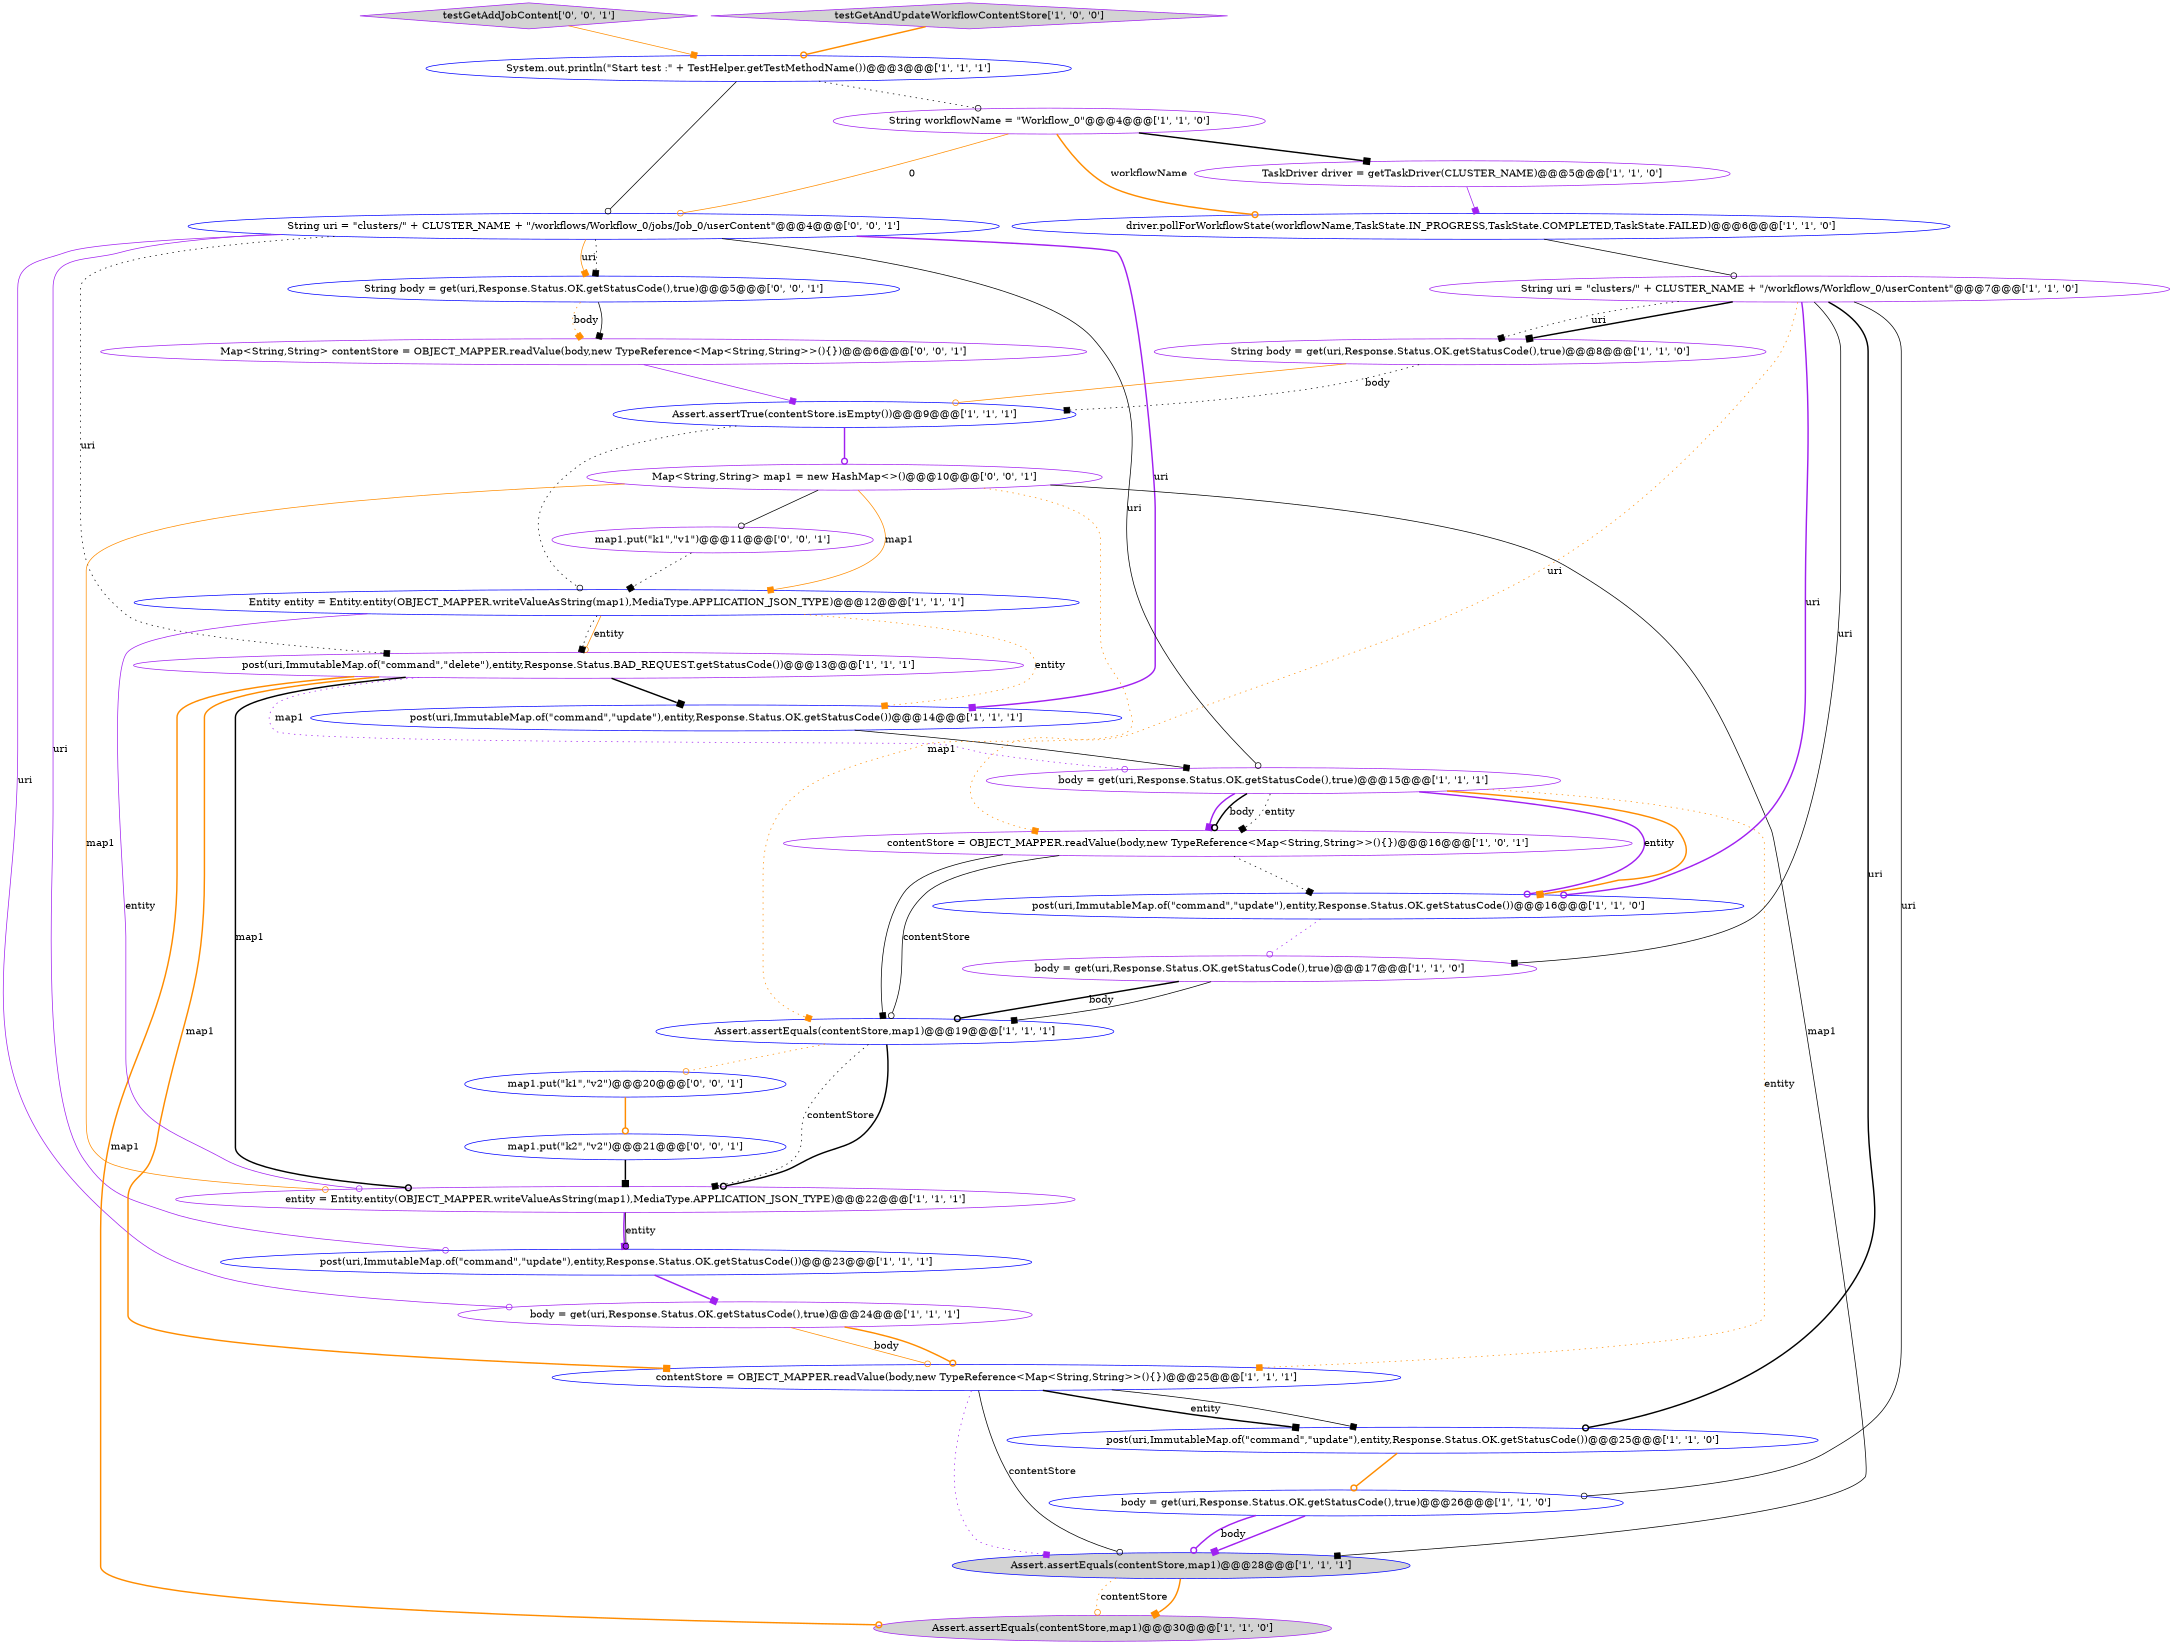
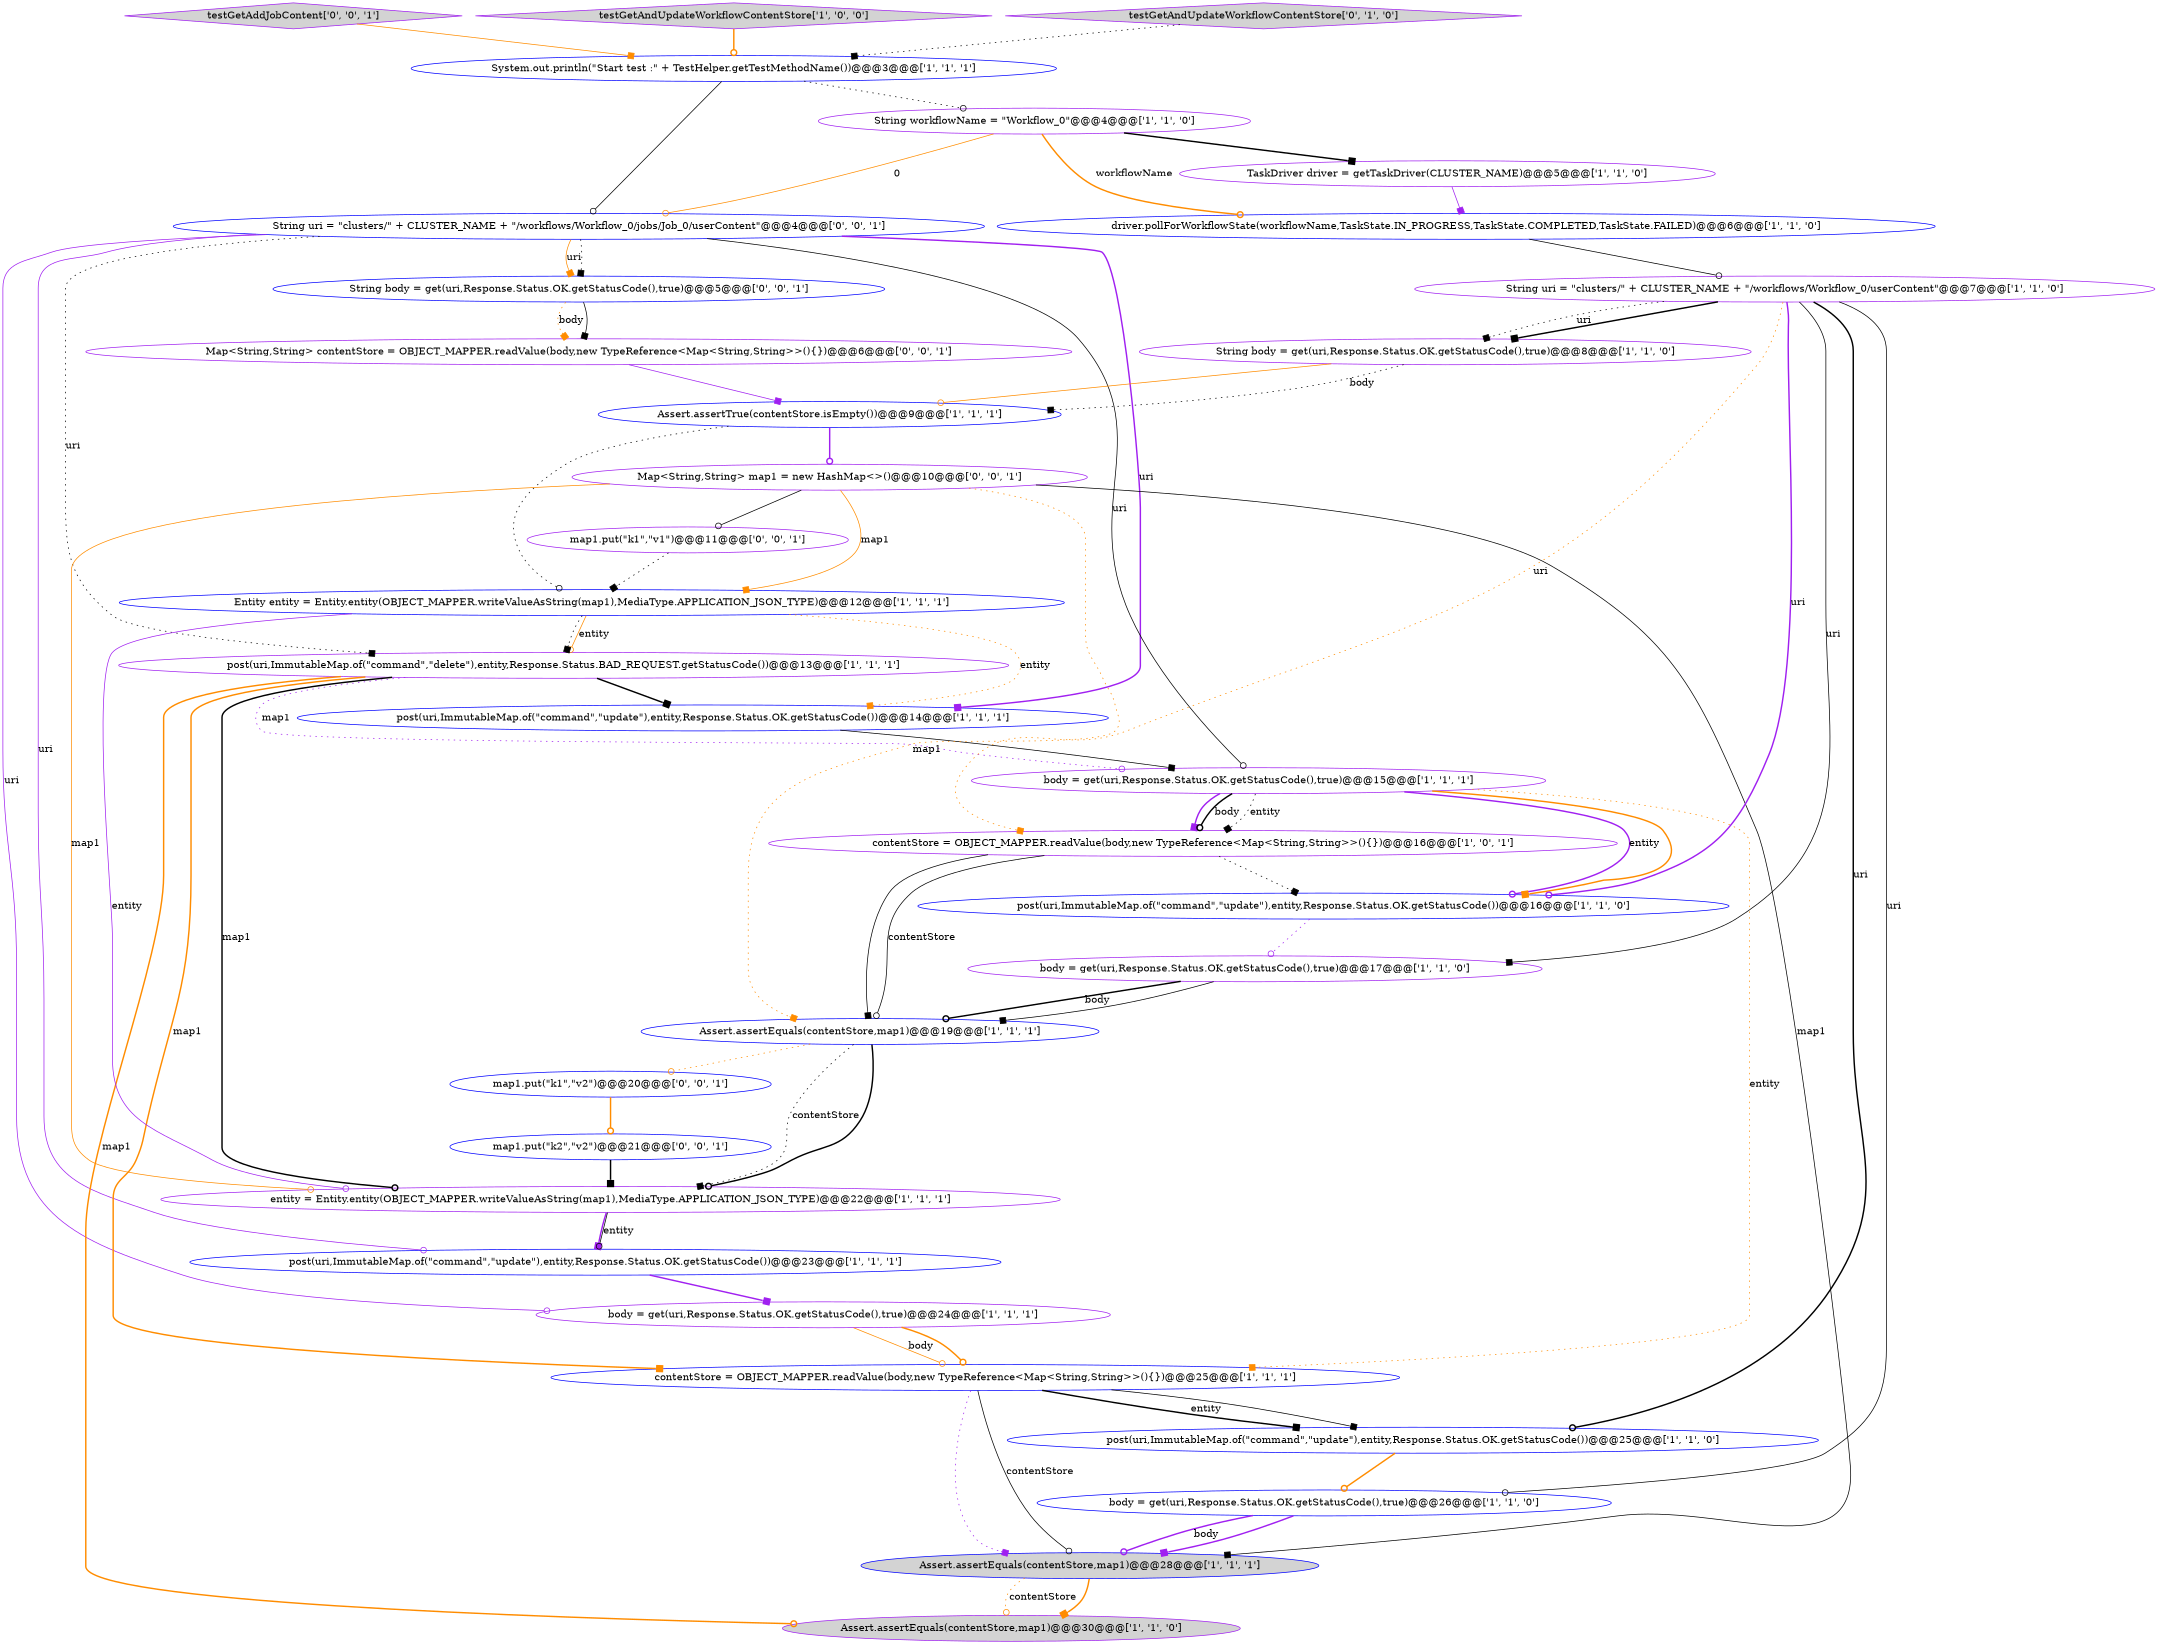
none -> (1264, 16)
